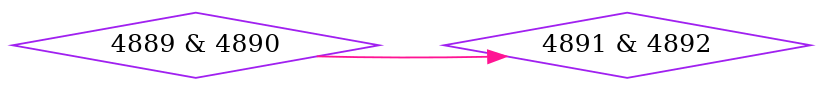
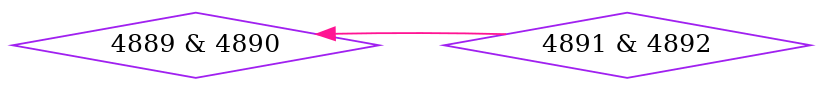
(402, 57) -> (421, 33)
